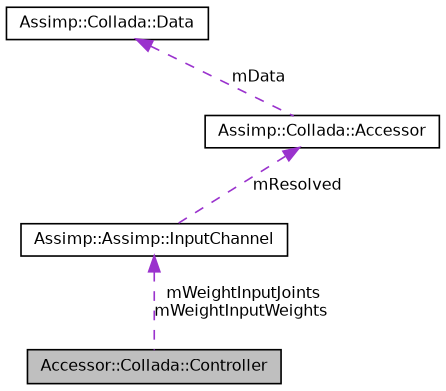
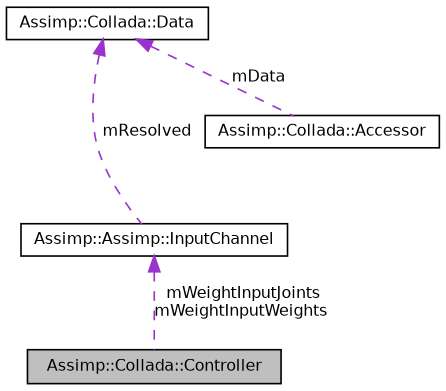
(231, 190) -> (97, 145)
(154, 367) -> (154, 367)
